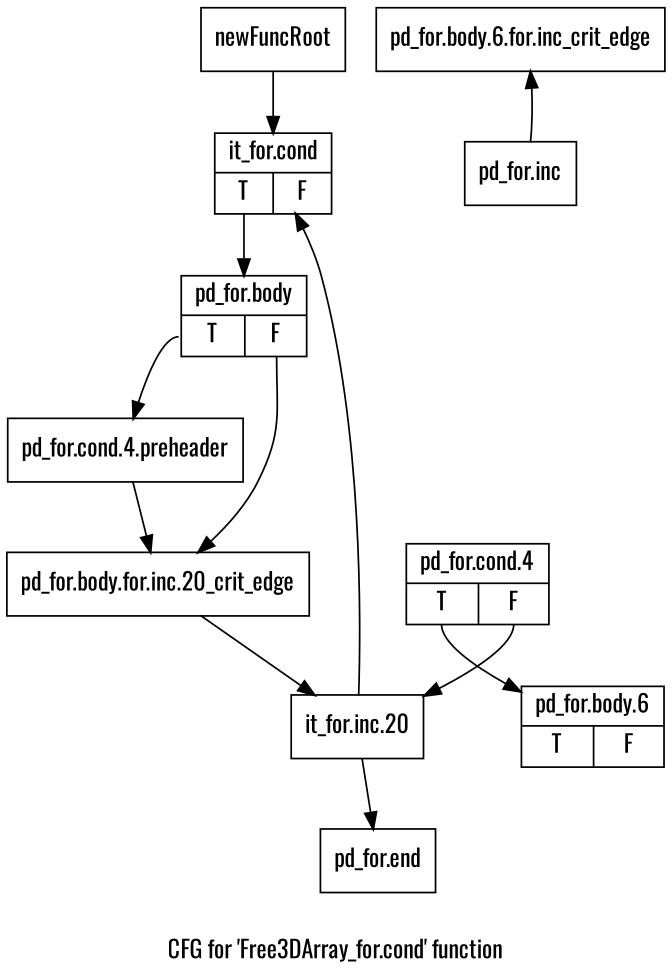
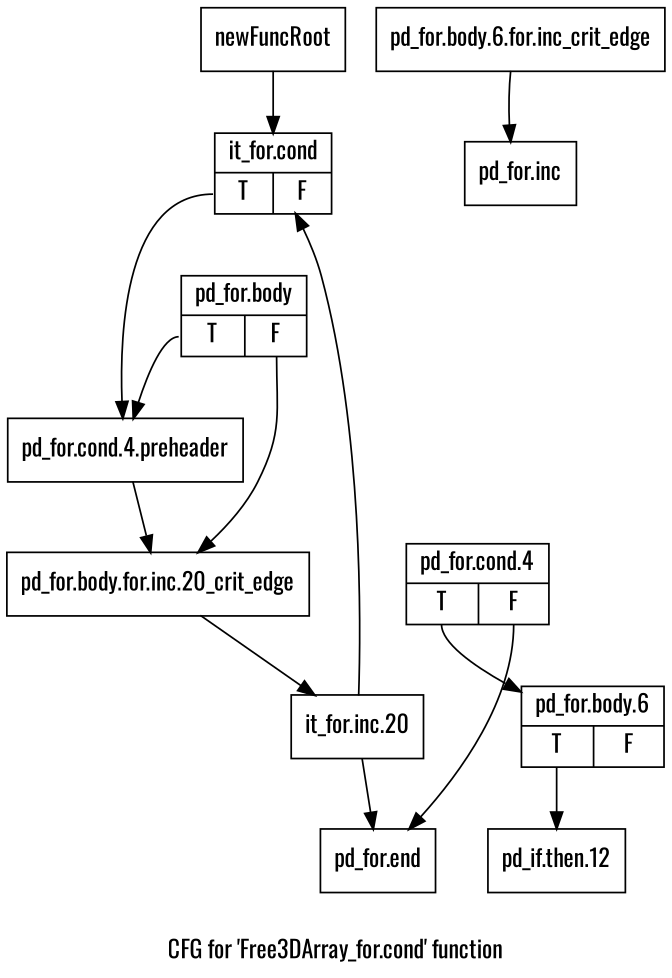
(532, 115) -> (509, 98)
(244, 236) -> (133, 277)
(487, 659) -> (484, 728)
none -> (557, 861)
